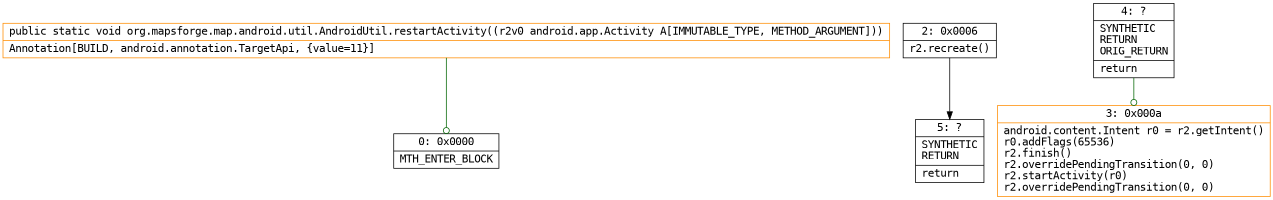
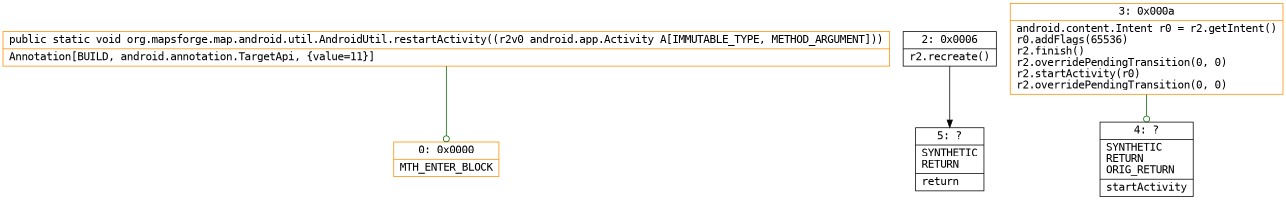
(1118, 69) -> (1147, 187)
(1134, 89) -> (1147, 105)
(446, 151) -> (446, 159)
